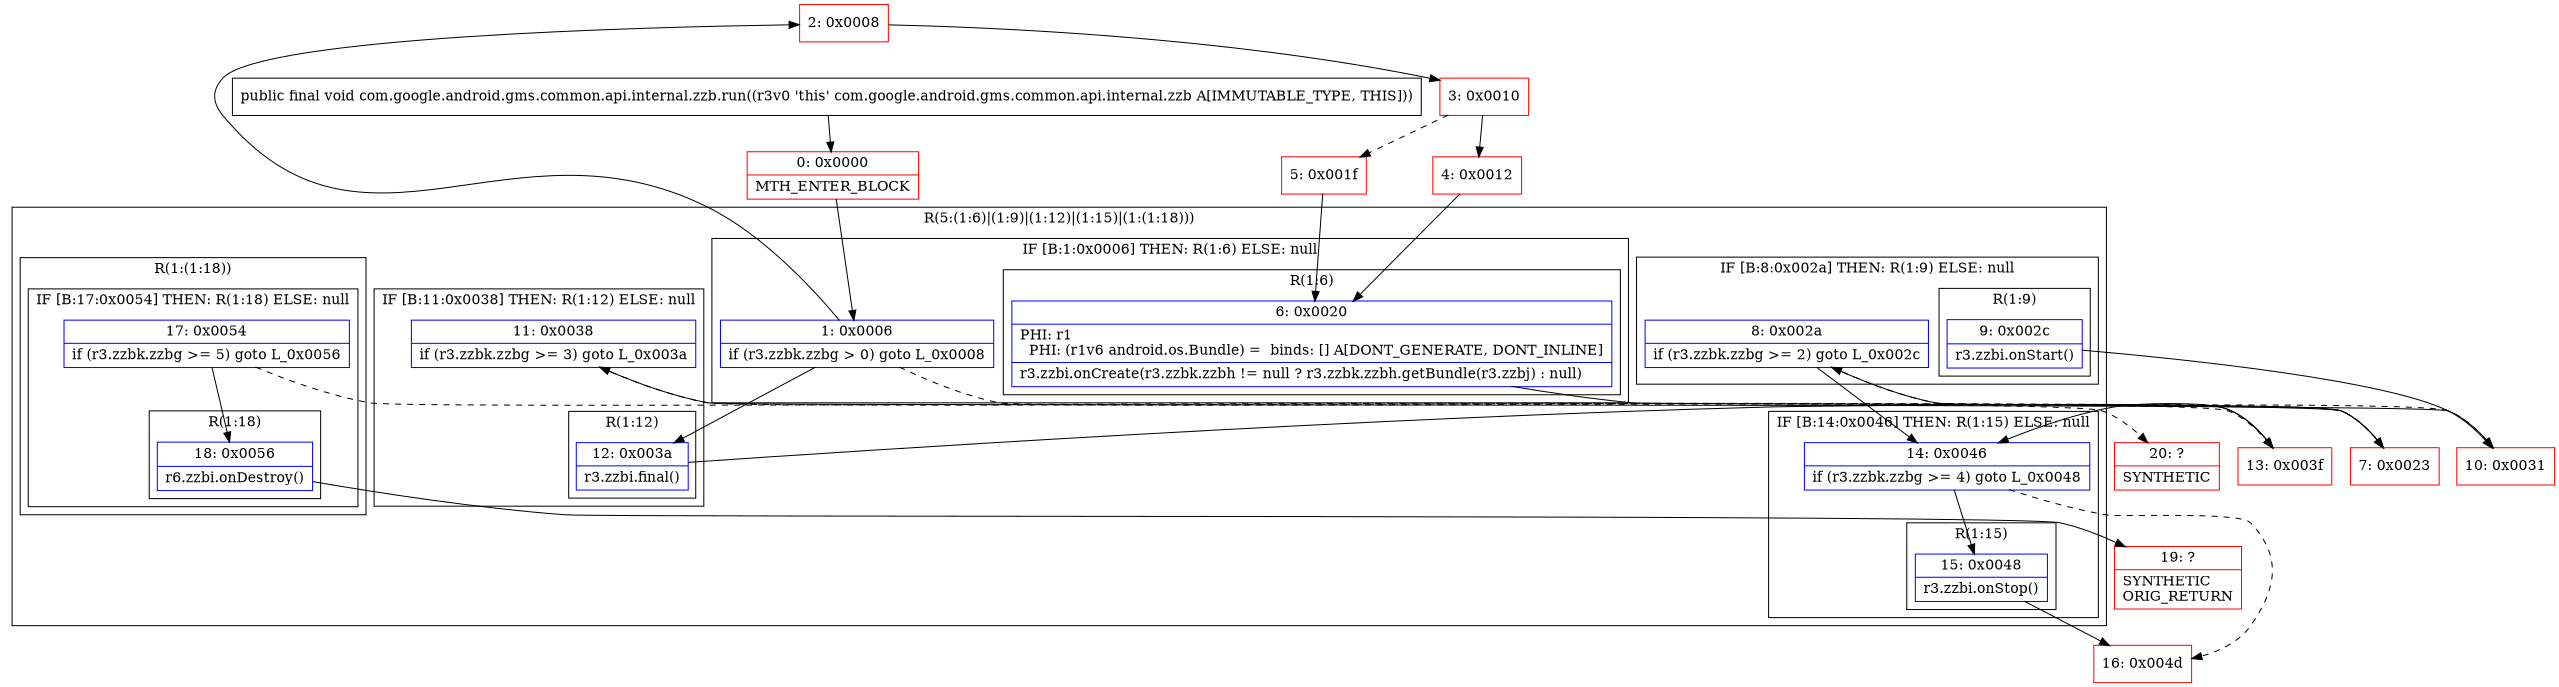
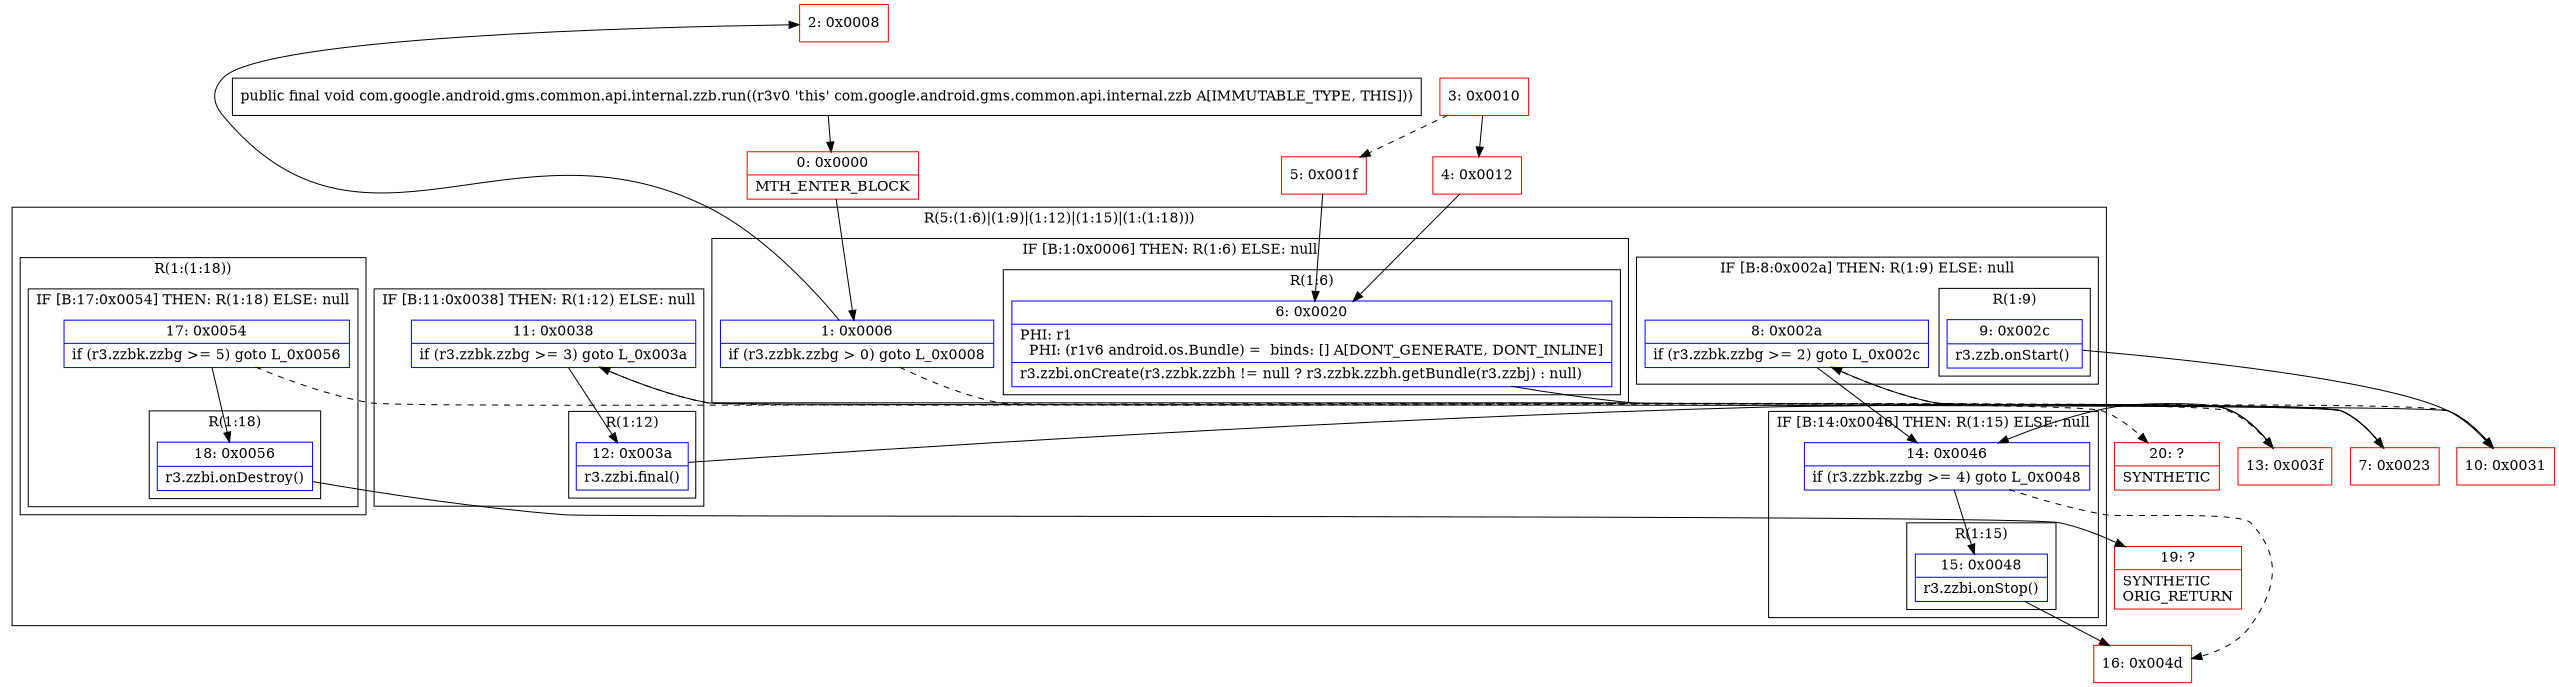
(1160, 40) -> none
(2015, 355) -> (2013, 355)
(763, 396) -> (588, 398)
(235, 478) -> (235, 478)
